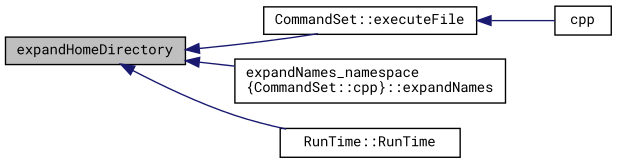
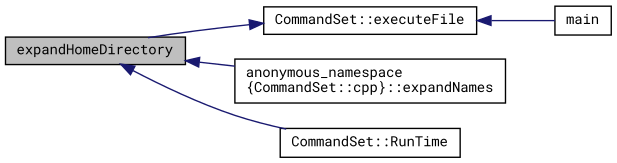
(583, 21) -> (583, 21)
(259, 42) -> (199, 31)
(370, 81) -> (370, 81)
(370, 143) -> (370, 143)
